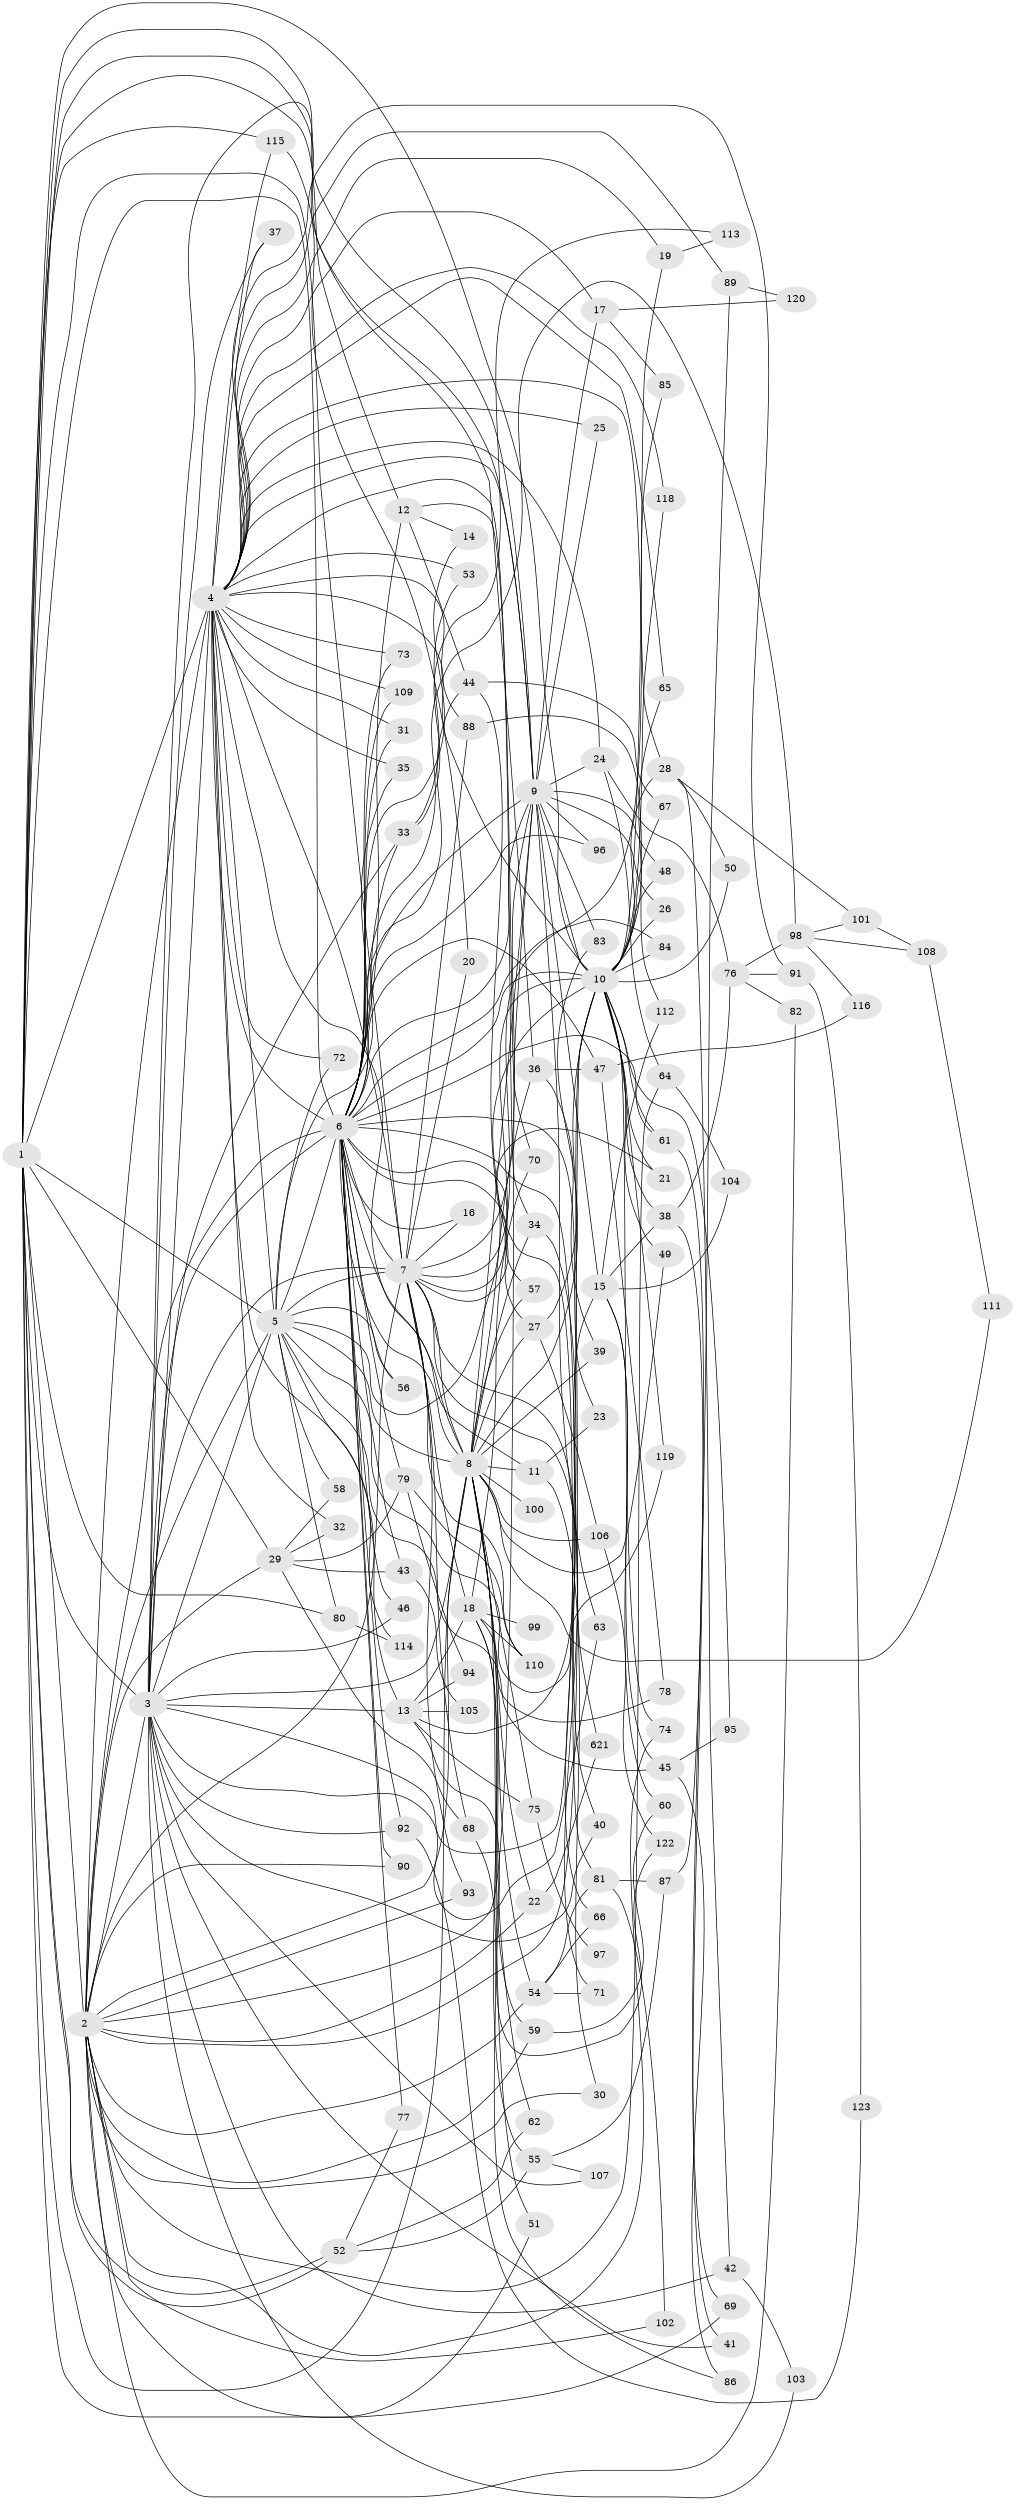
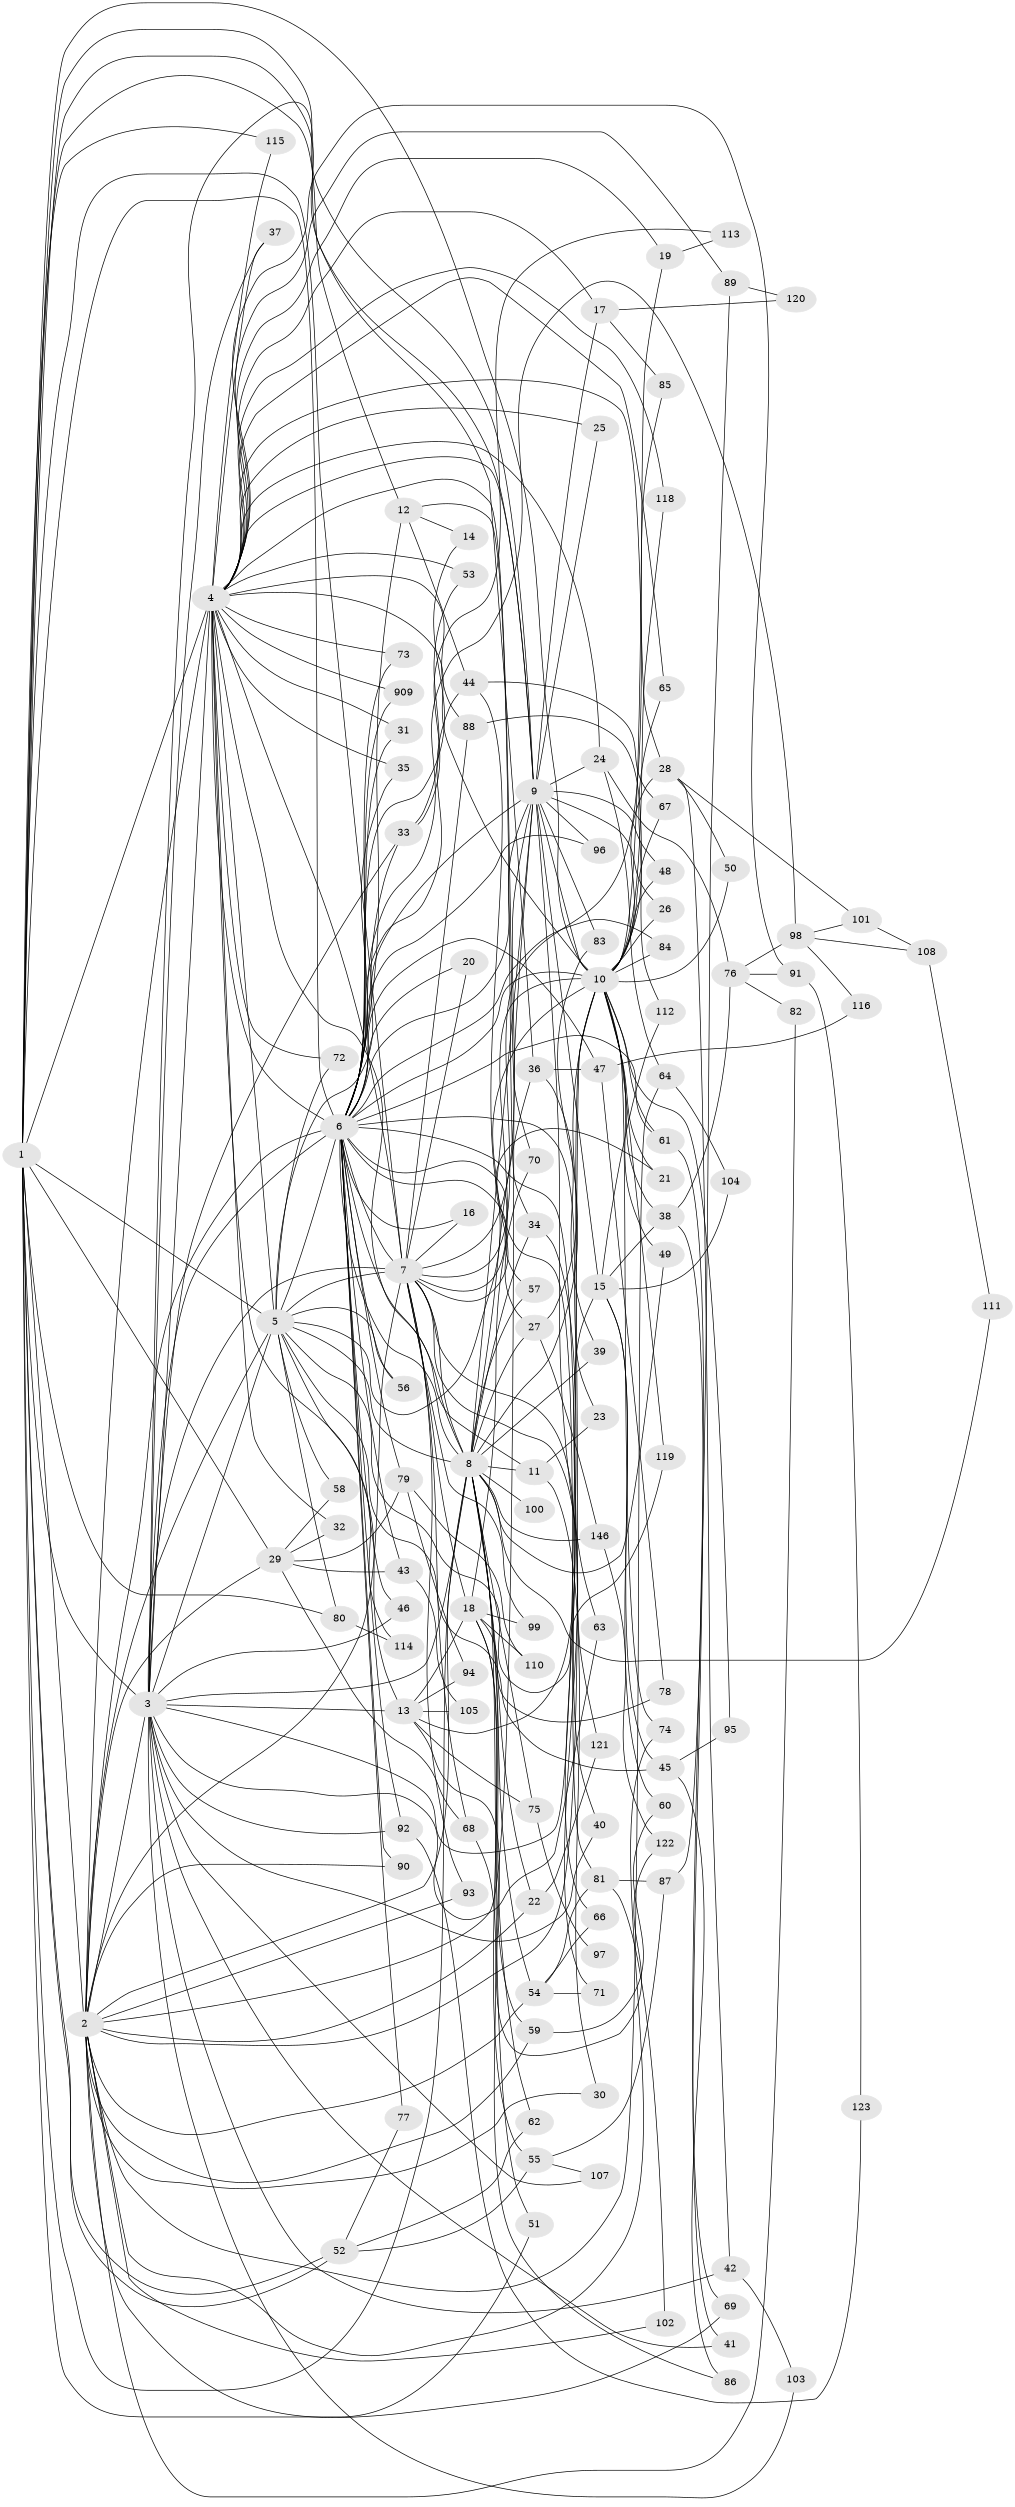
(390, 545) -> (383, 1017)
(404, 693) -> (404, 693)
(464, 1525) -> (442, 1454)
(600, 1537) -> (600, 1537)
(600, 1746) -> (600, 1746)
